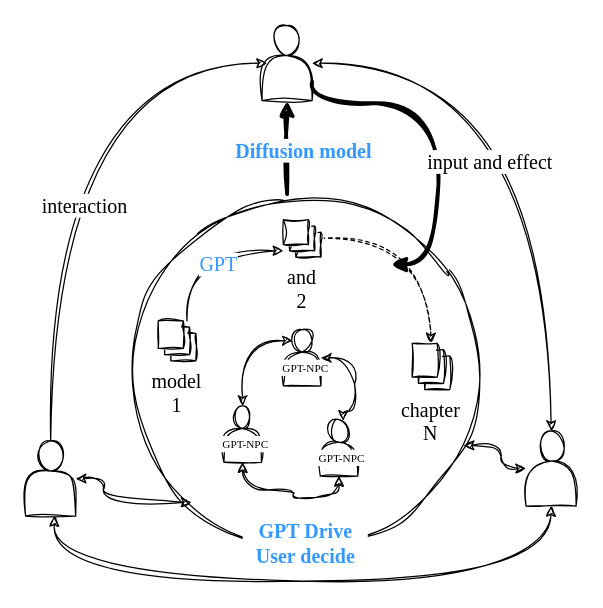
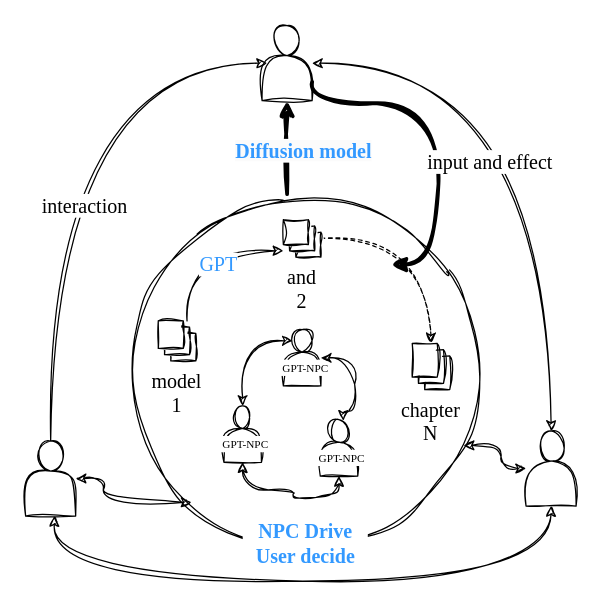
(306, 543) -> (306, 543)
